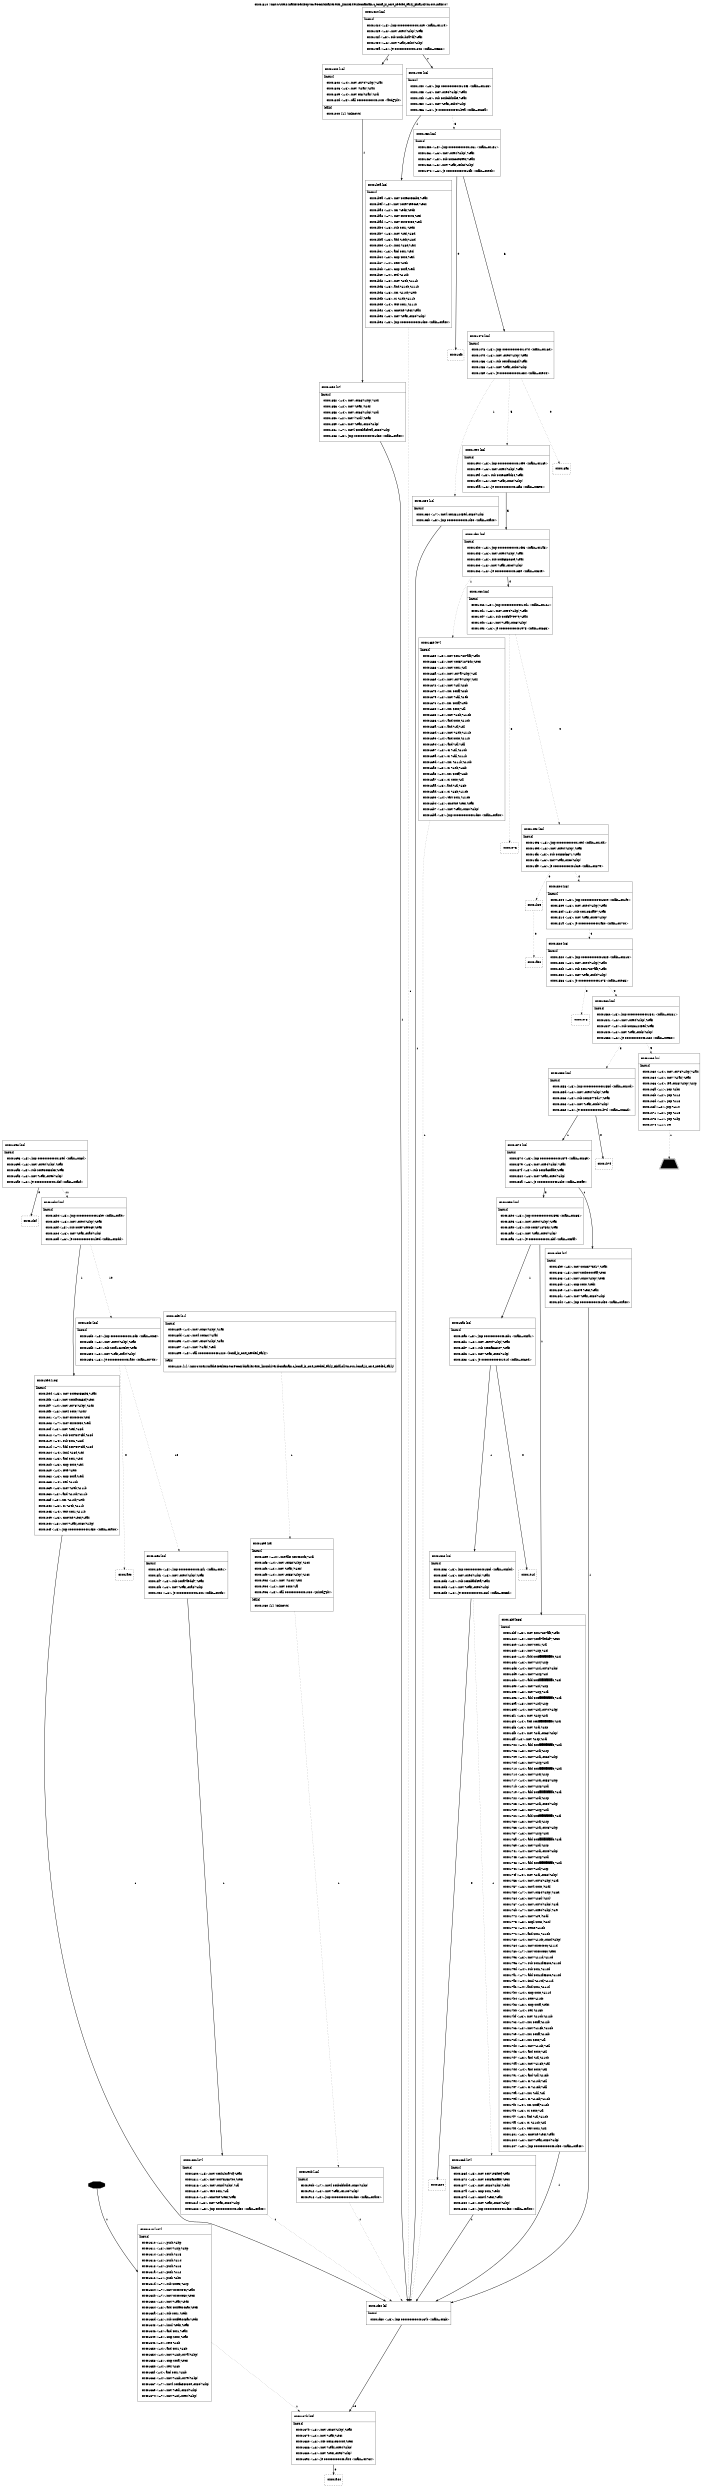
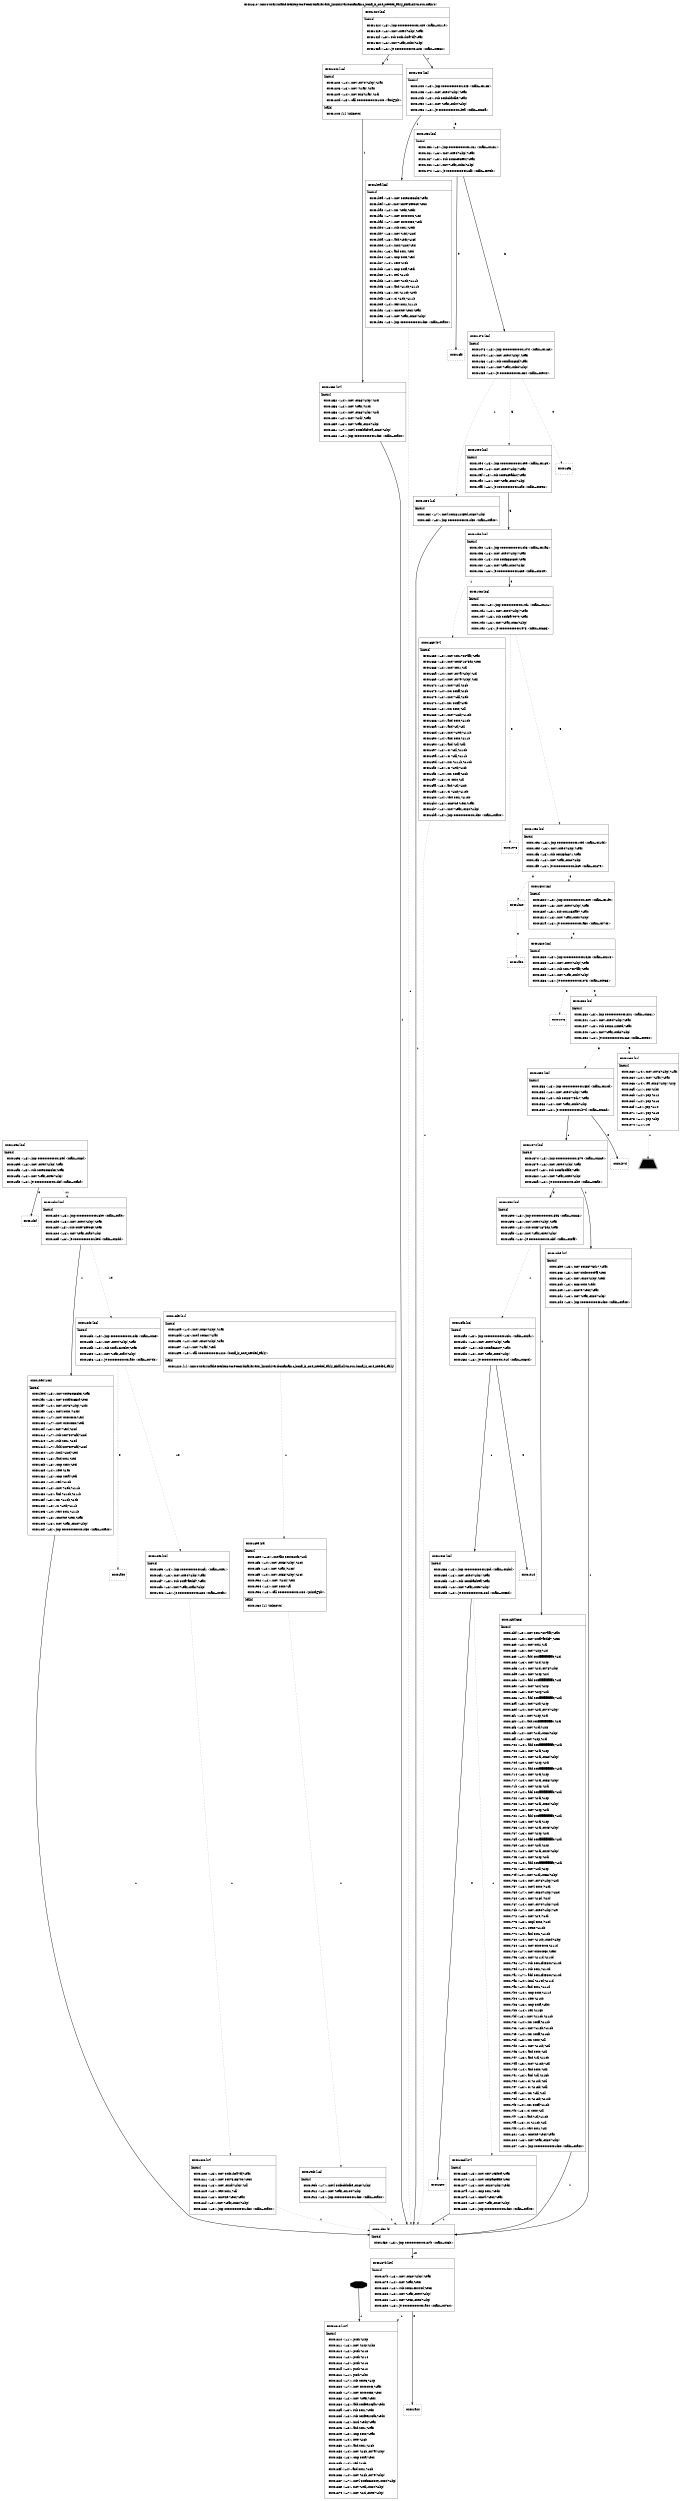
(516, 1281) -> (517, 1281)
(205, 1876) -> (210, 1876)
(255, 2376) -> (400, 2315)
